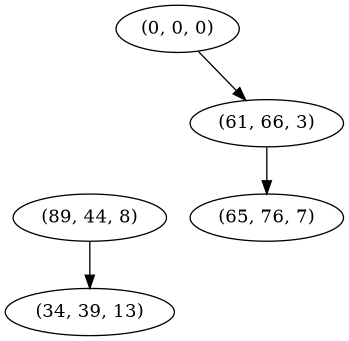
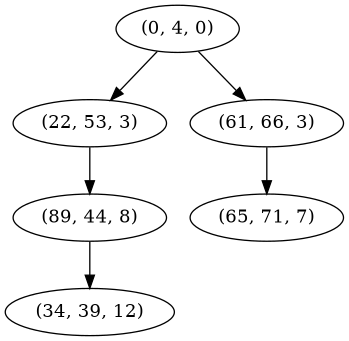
(178, 29) -> (178, 29)
none -> (90, 123)
(267, 218) -> (267, 218)
(90, 312) -> (90, 312)
